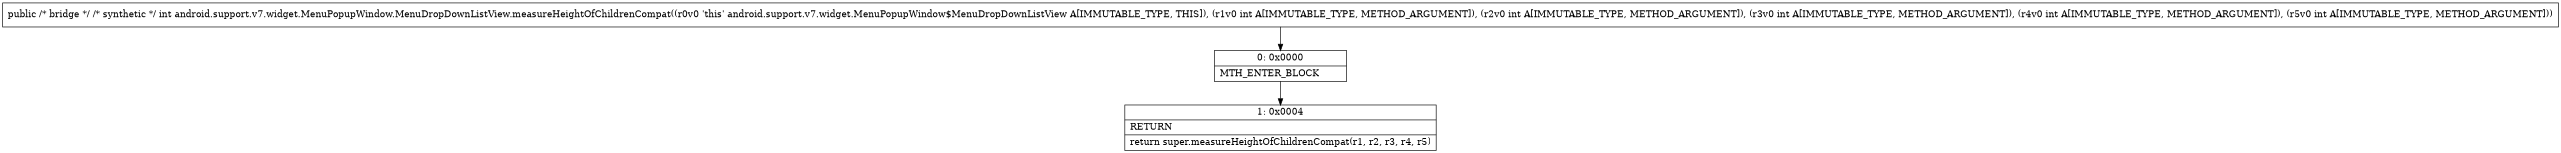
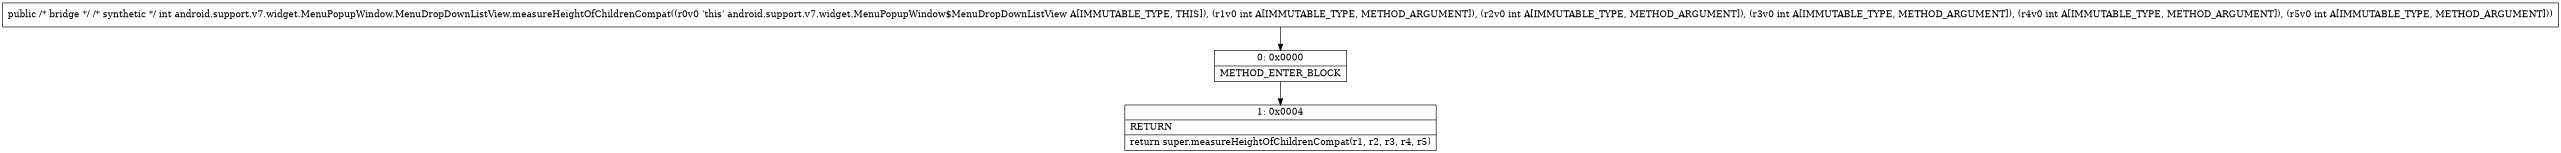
(1270, 73) -> (1280, 73)
